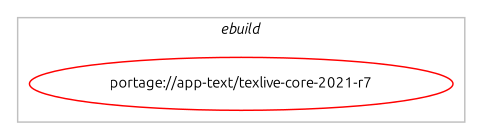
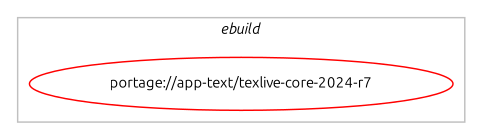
(241, 84) -> (241, 84)
